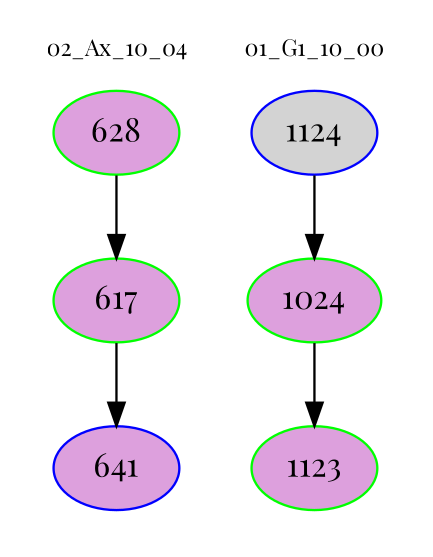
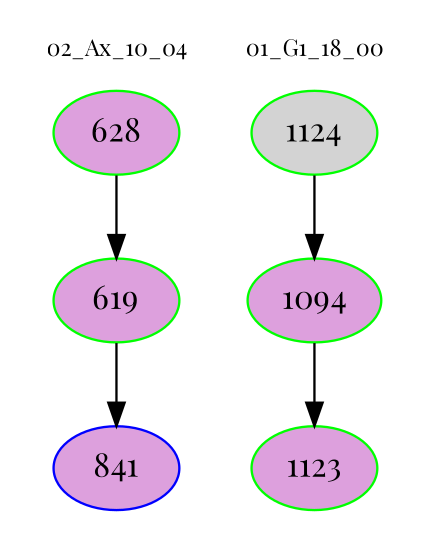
(316, 50) -> (316, 50)
(314, 133) -> (314, 133)
(116, 300) -> (116, 300)
(314, 300) -> (314, 300)
(116, 468) -> (116, 468)
